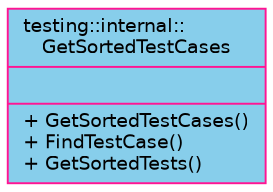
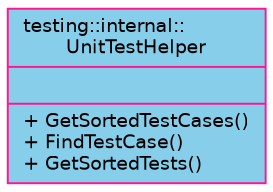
(137, 48) -> (137, 48)
